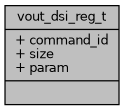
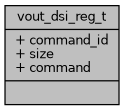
(42, 68) -> (53, 68)
